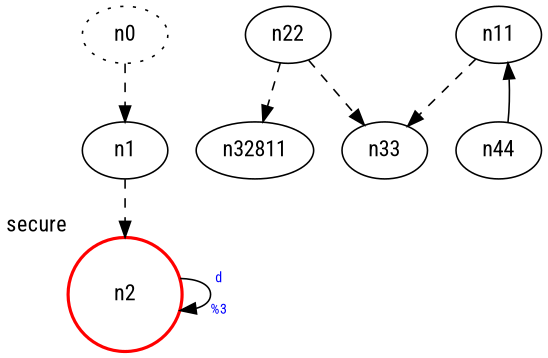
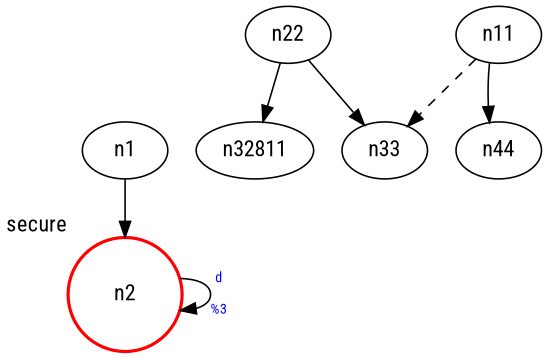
(125, 35) -> none
(274, 85) -> (274, 85)
(331, 86) -> (331, 86)
(509, 101) -> (488, 85)
(125, 200) -> (125, 200)
